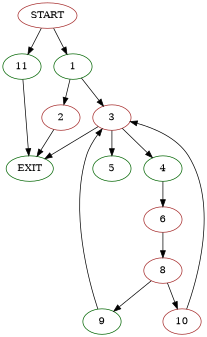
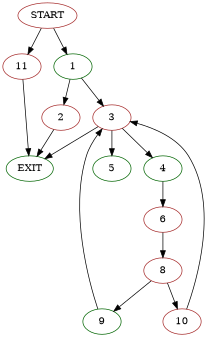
(22, 67) -> (22, 67)
